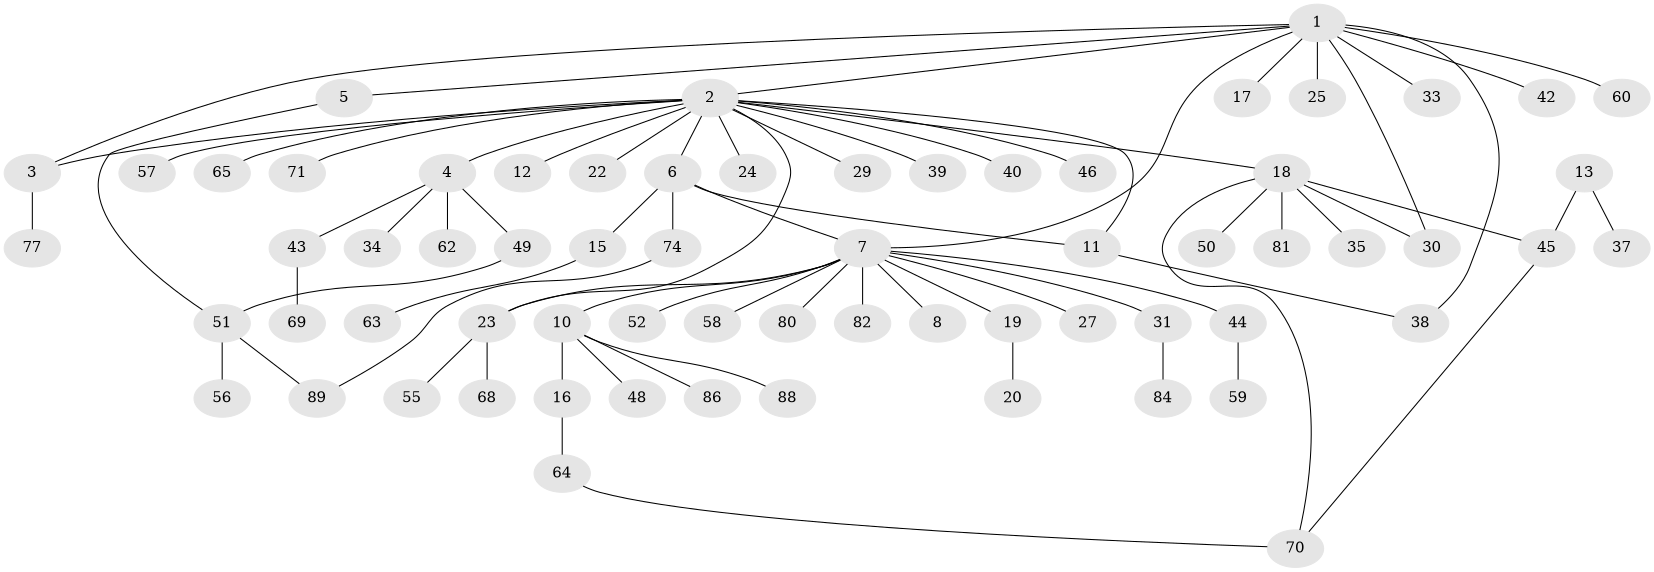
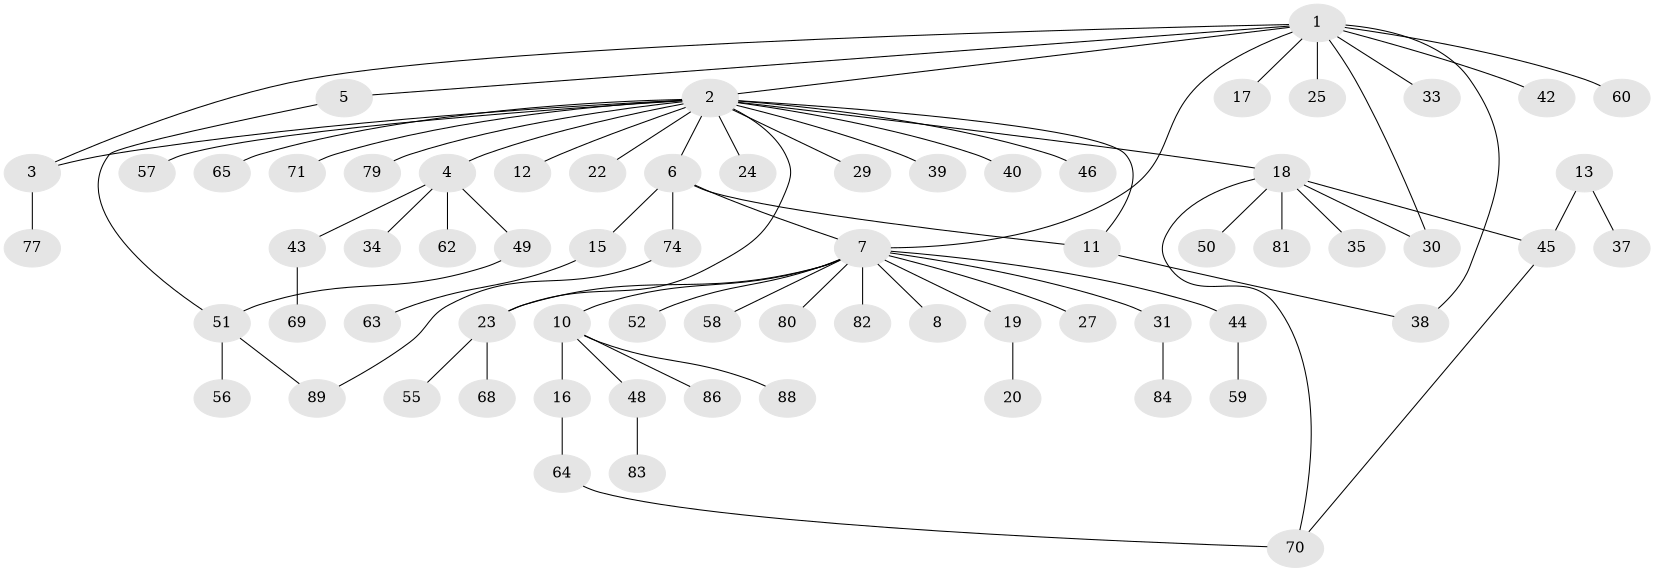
none -> (372, 173)
none -> (637, 474)
